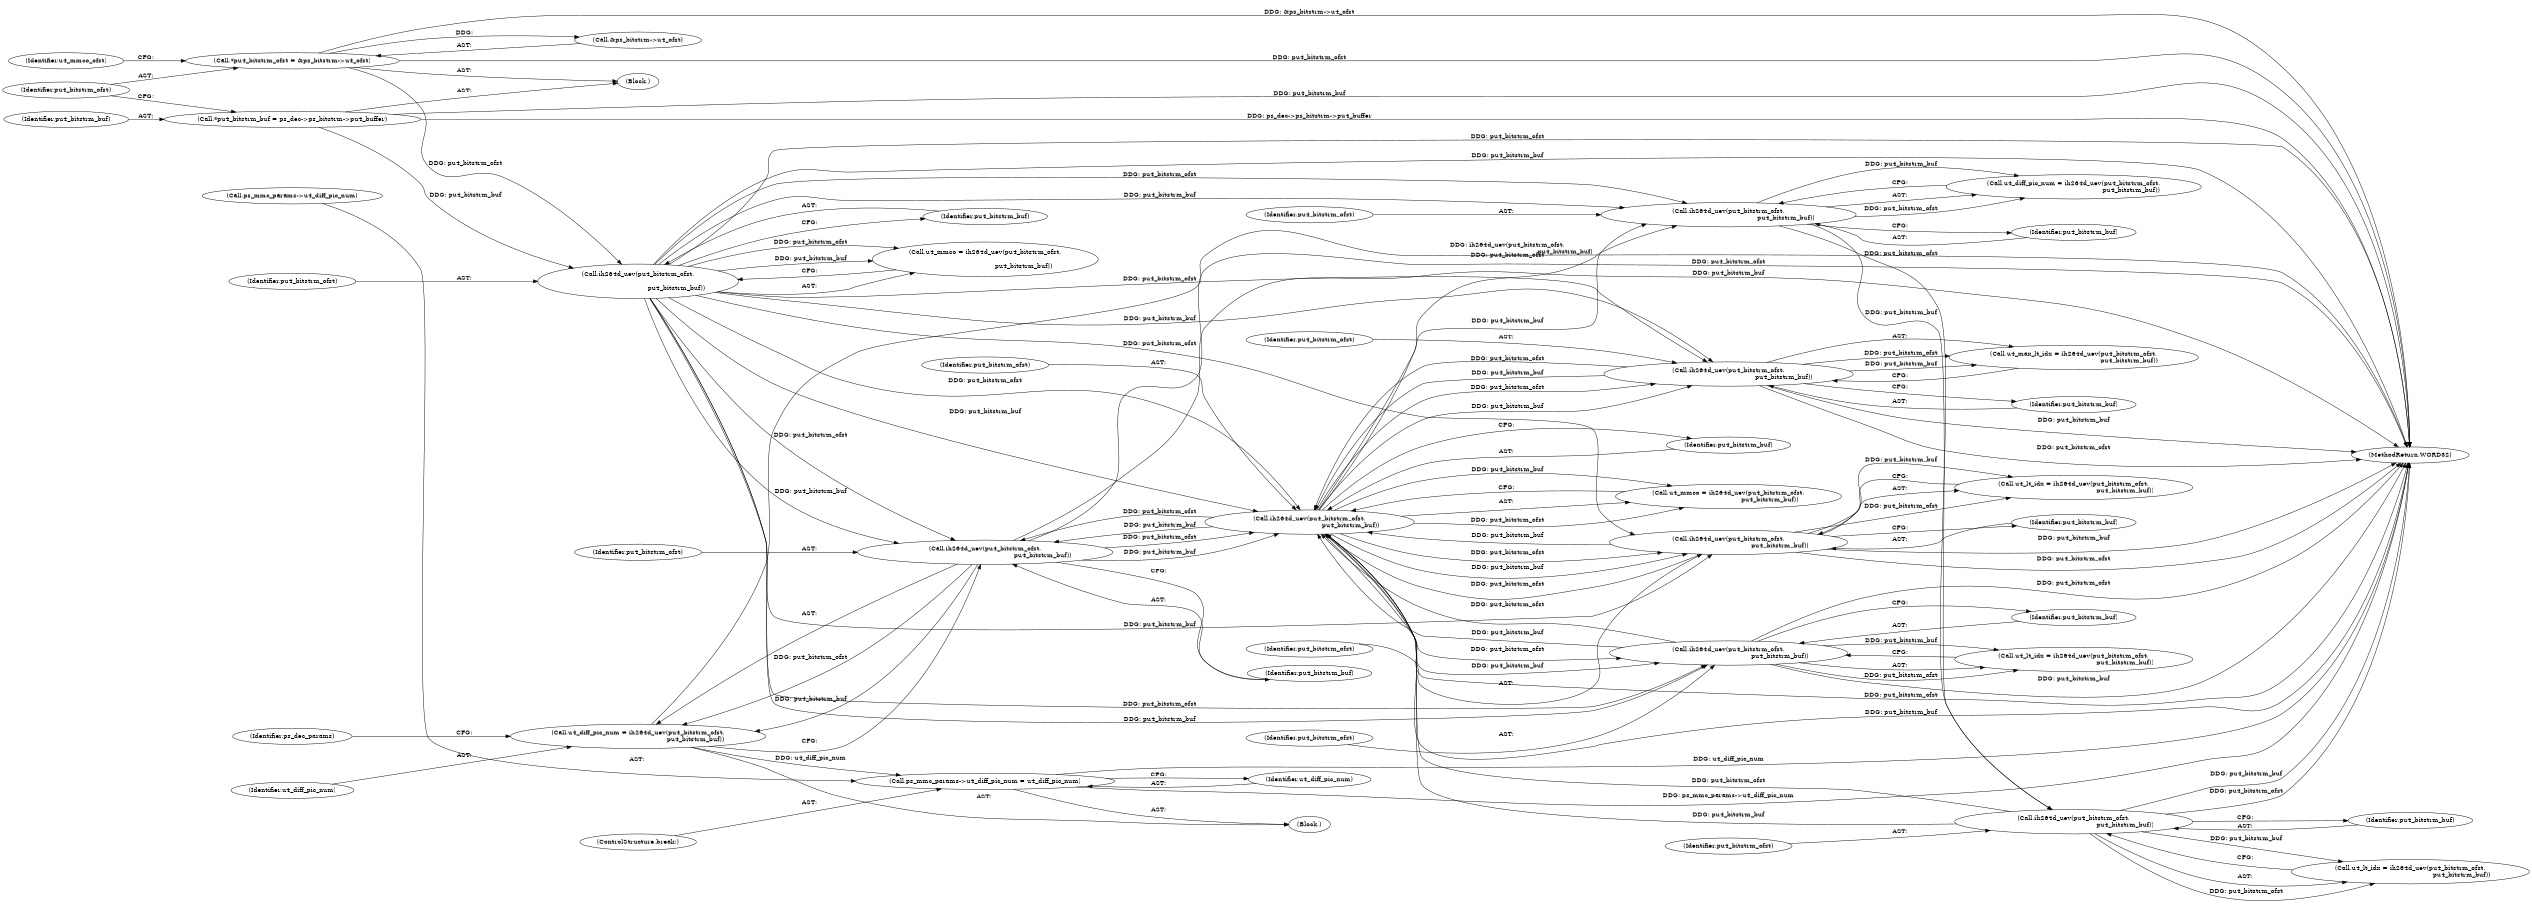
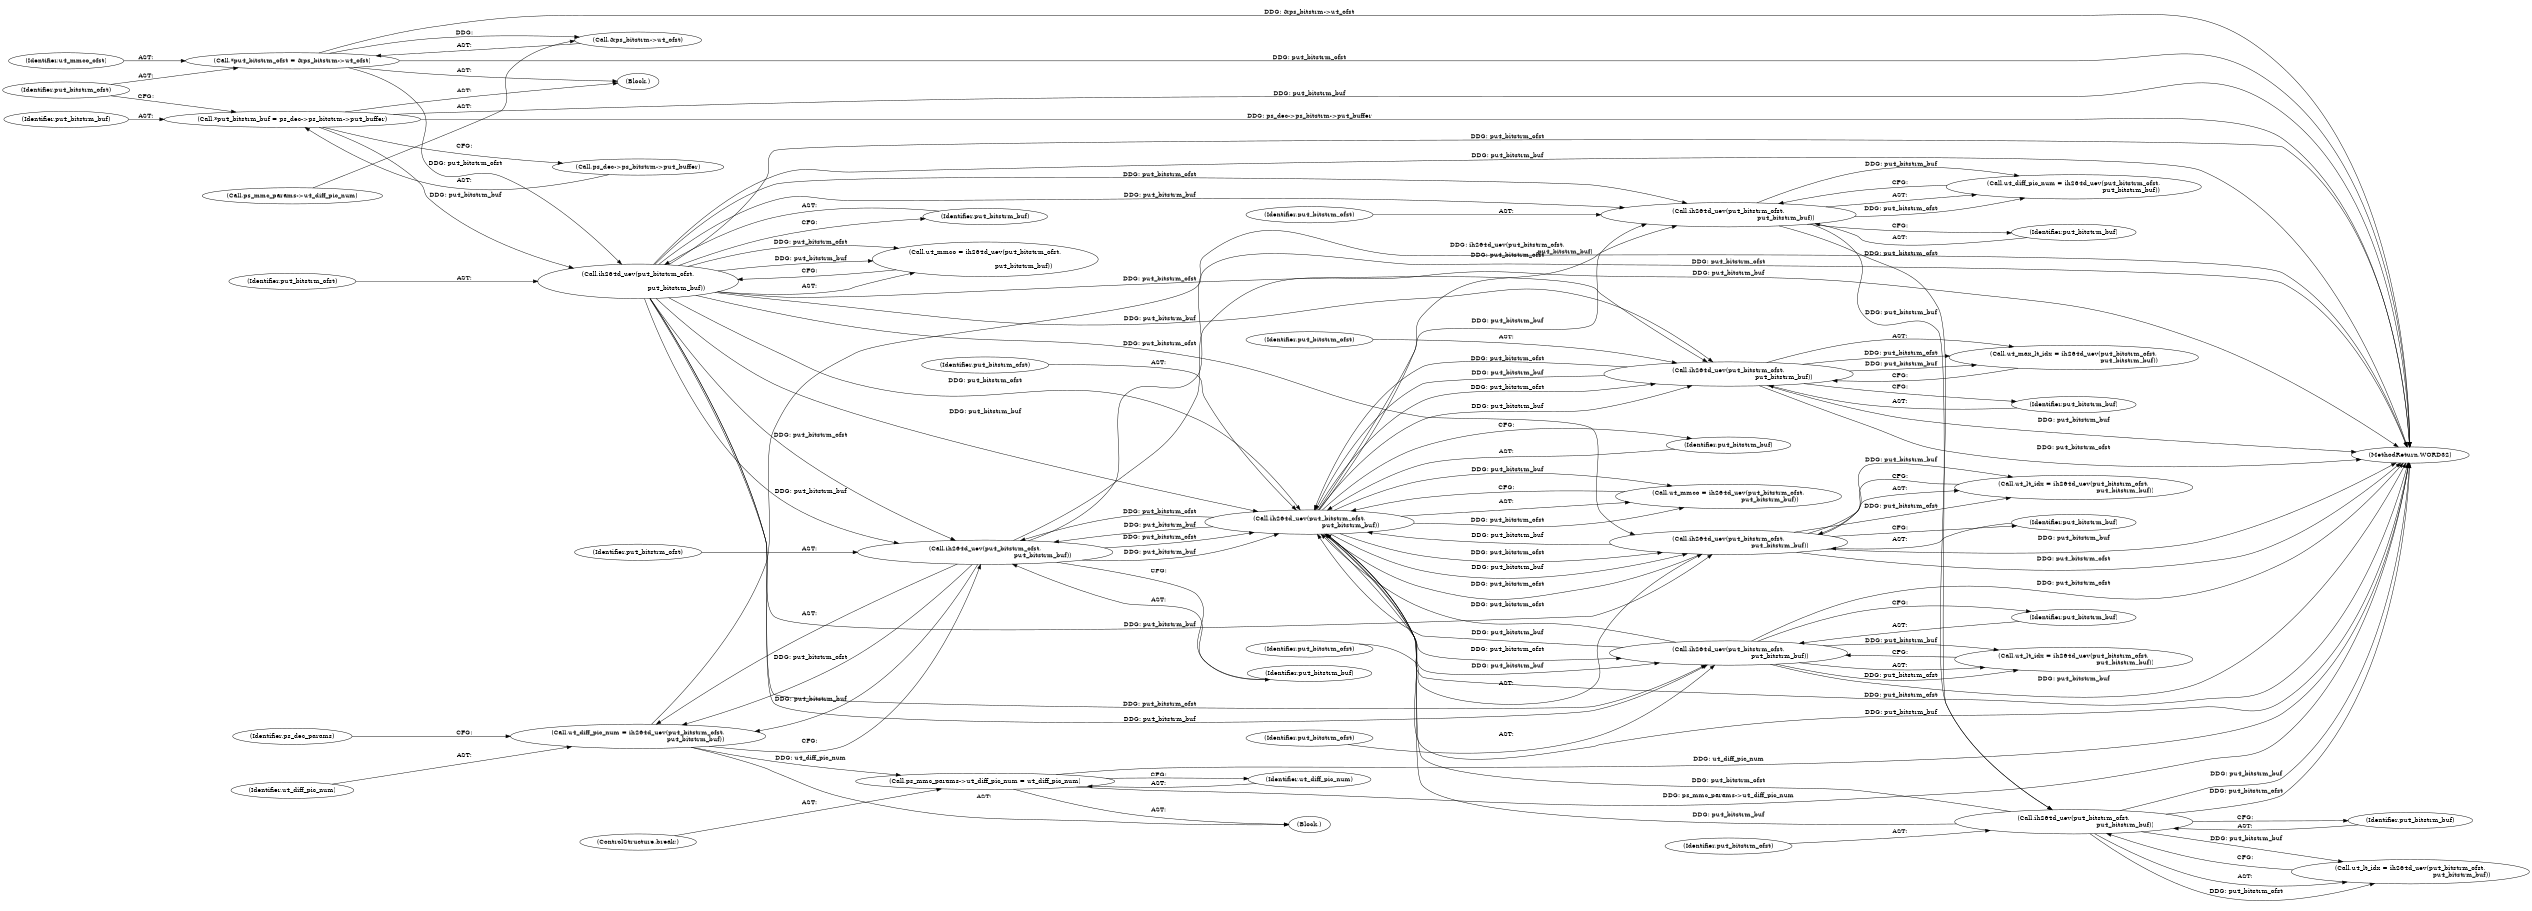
(147, 57) -> (147, 57)
none -> (638, 167)
(422, 657) -> (459, 129)
